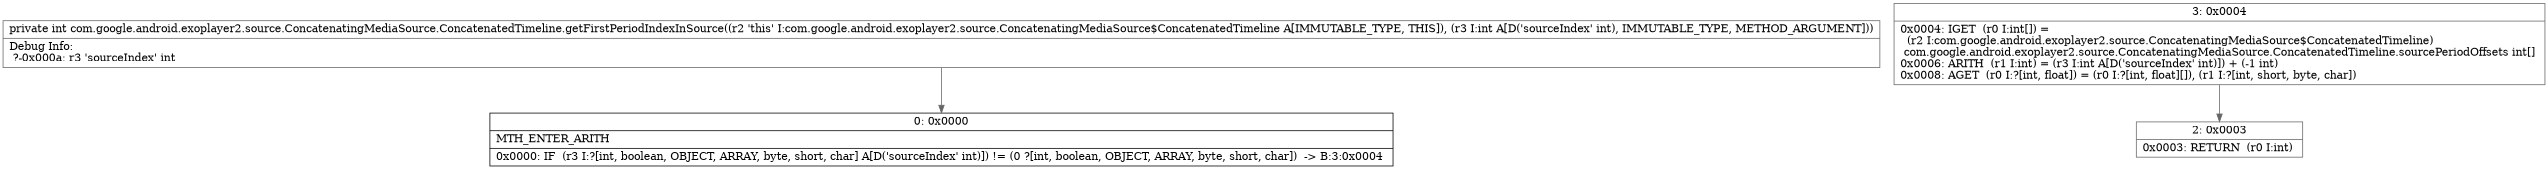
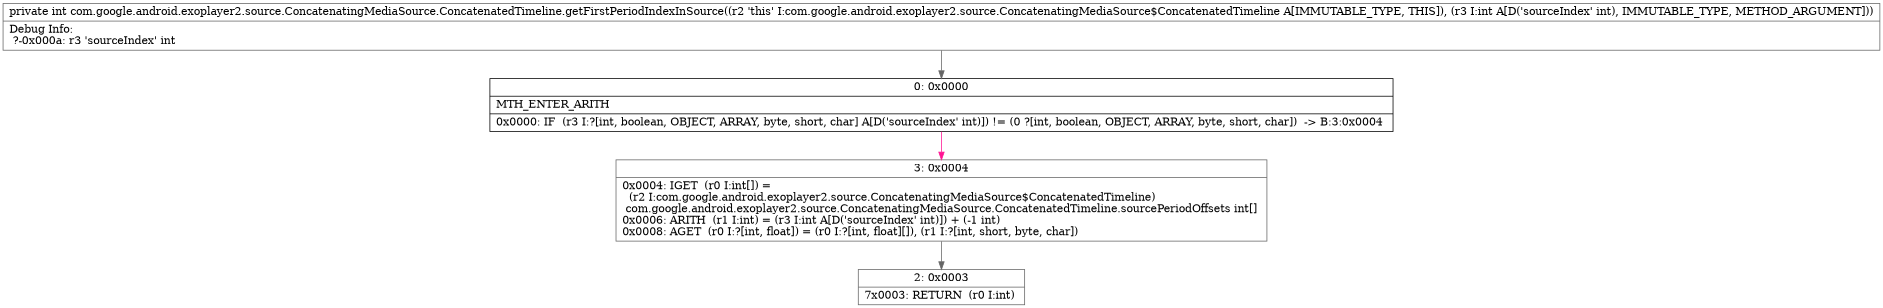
none -> (941, 142)
(2220, 148) -> (941, 296)
